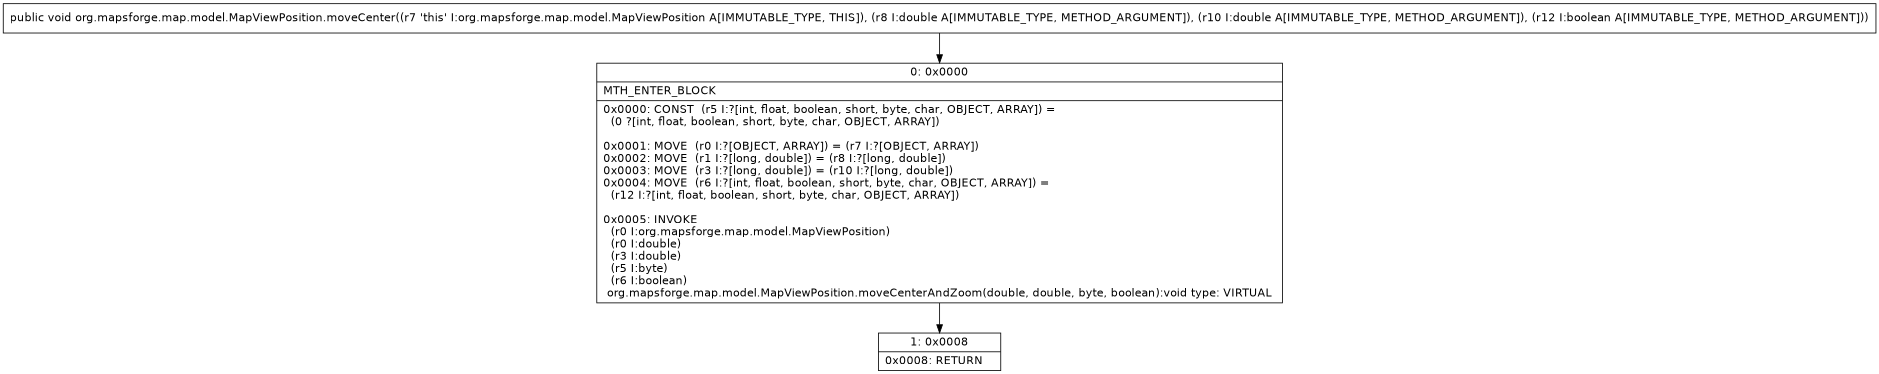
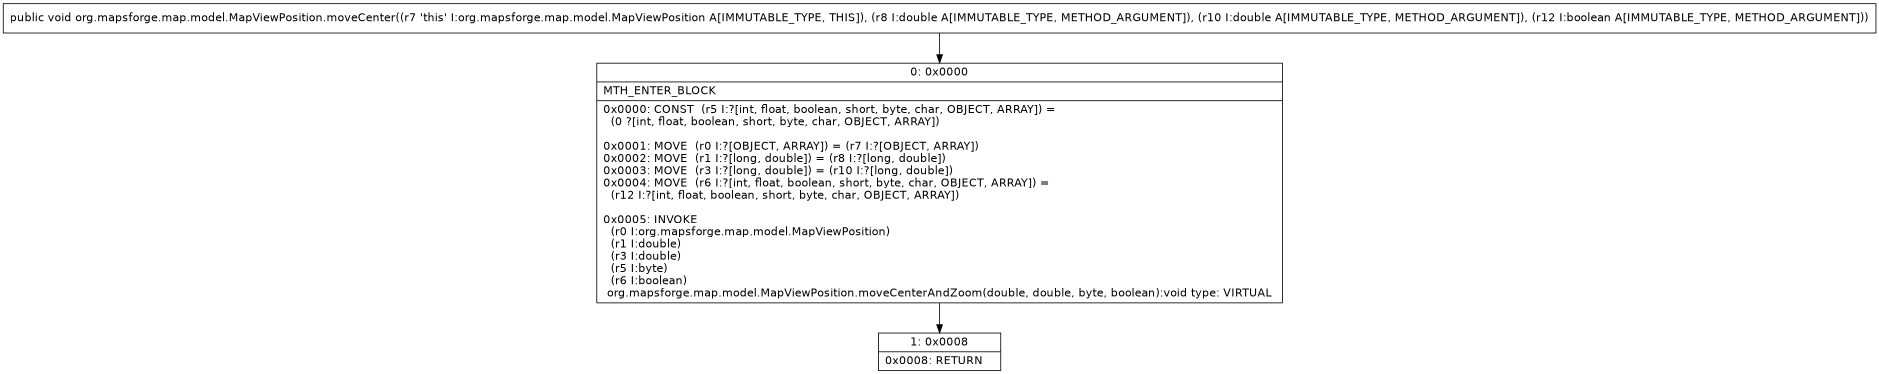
(642, 244) -> (642, 244)
